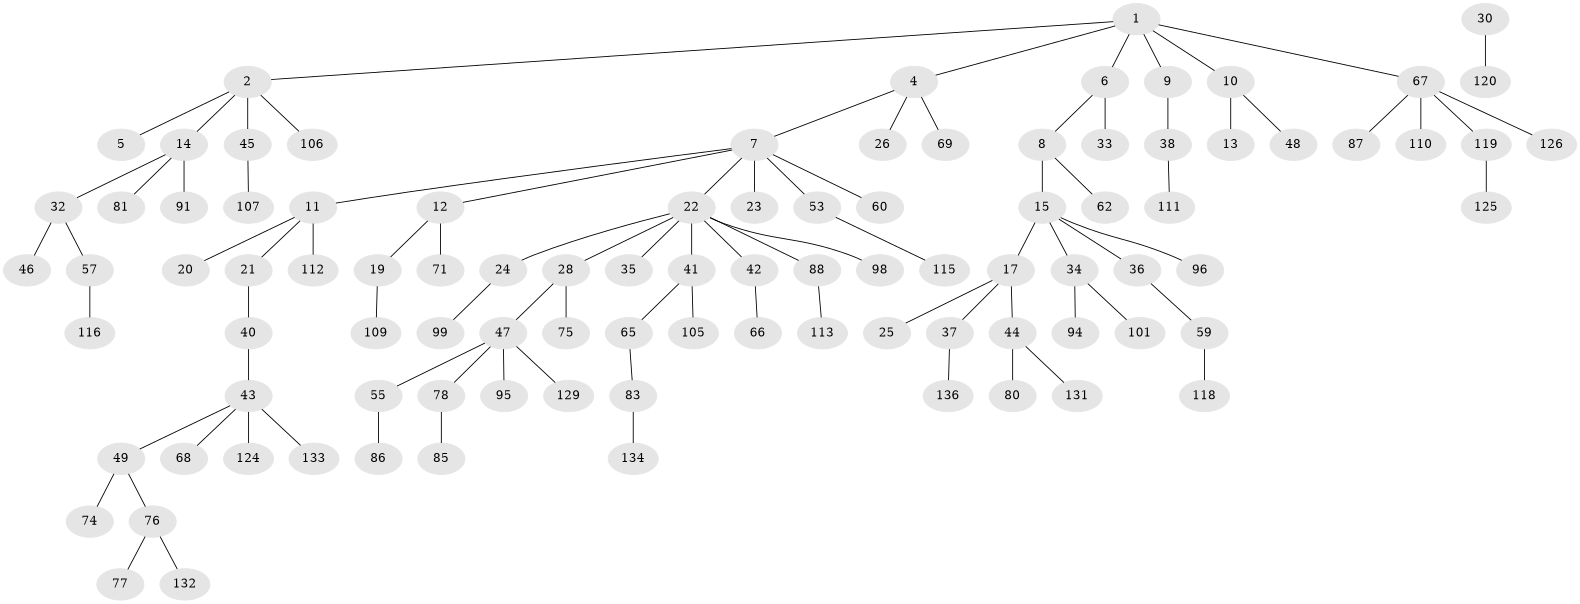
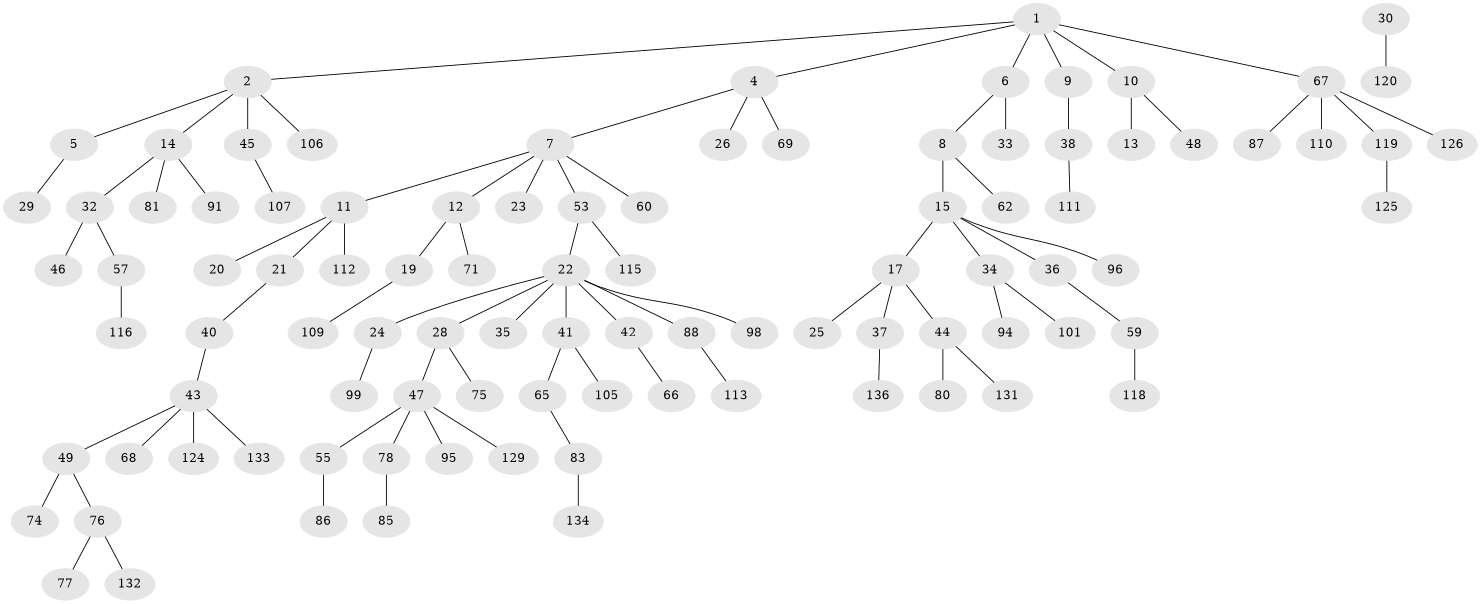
(723, 176) -> (574, 239)
none -> (27, 208)
